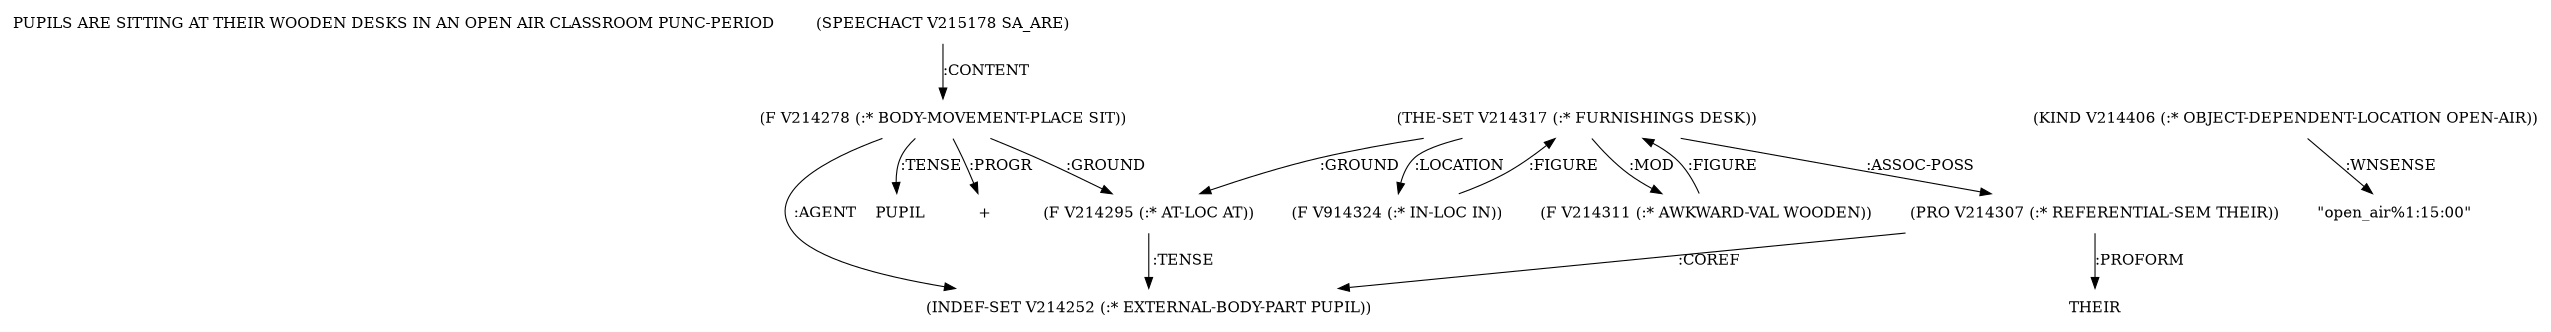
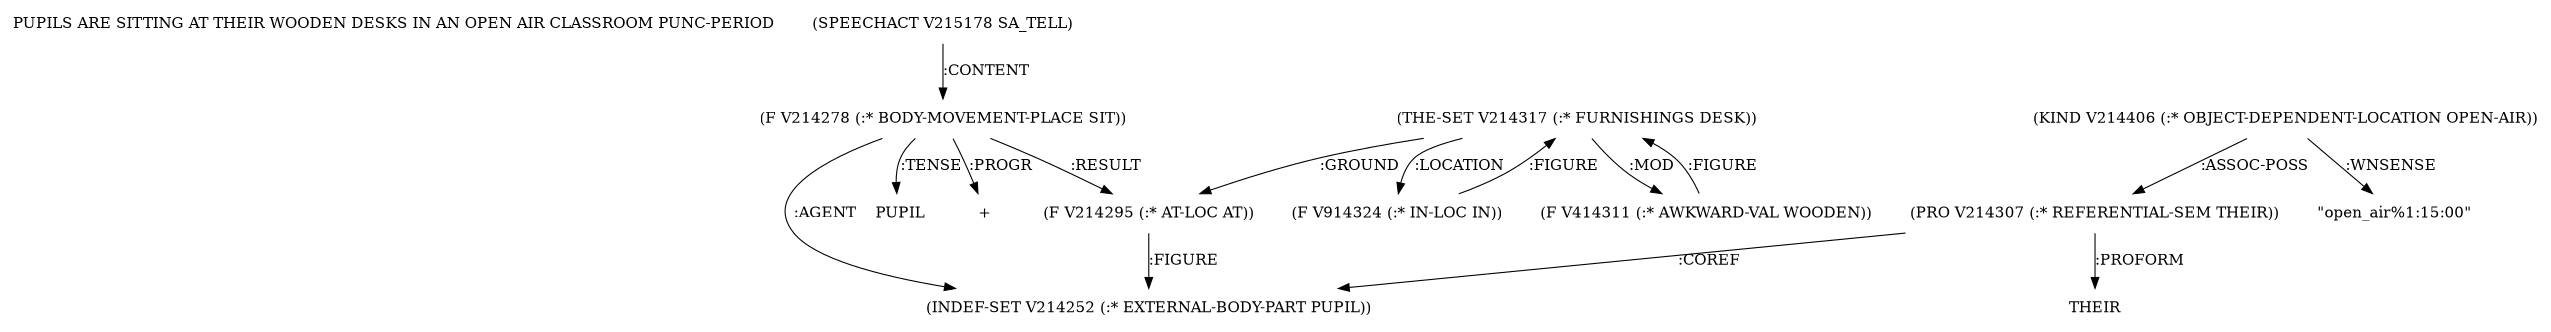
(943, 24) -> (943, 24)
(1831, 165) -> (2195, 164)
(1106, 166) -> (1106, 166)
(1706, 213) -> (1706, 213)
(1184, 261) -> (1184, 261)
